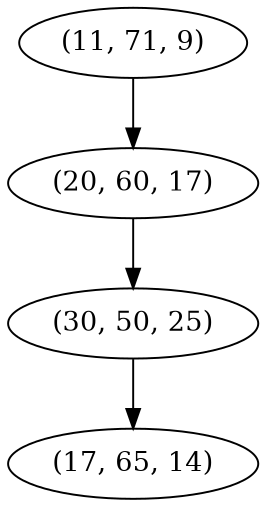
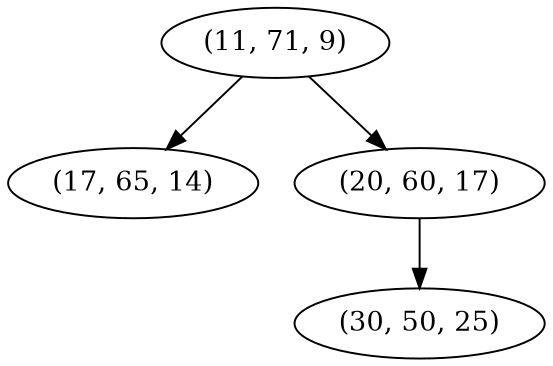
(133, 384) -> (212, 106)
